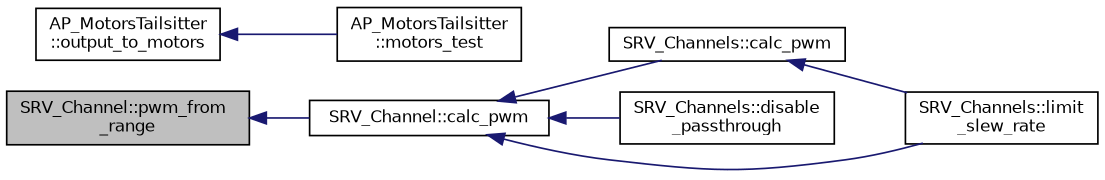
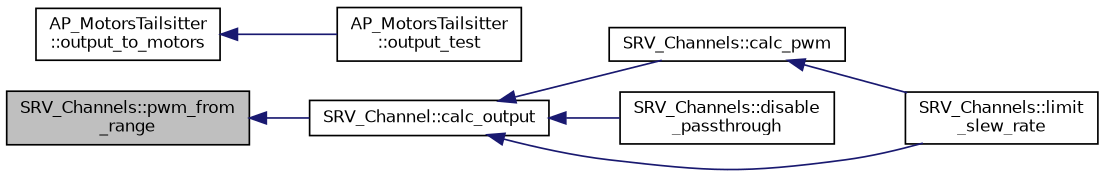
(429, 34) -> (429, 34)
(128, 118) -> (128, 118)
(429, 118) -> (429, 118)
